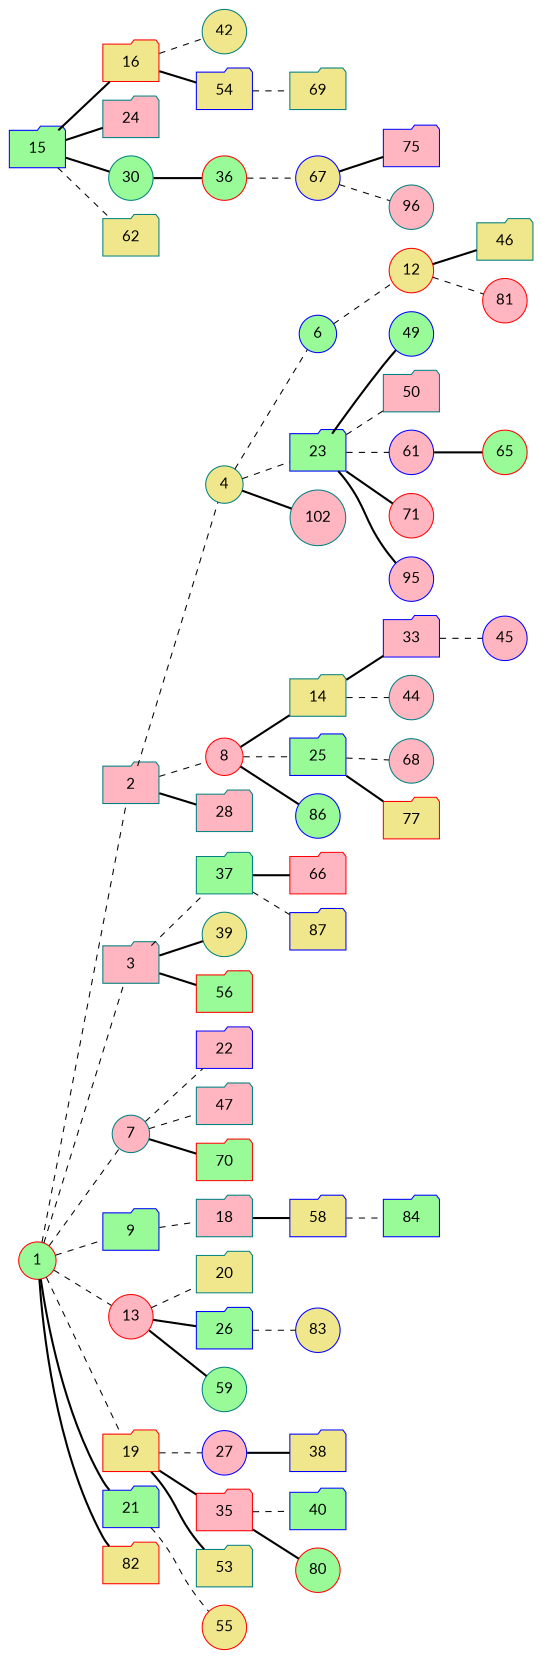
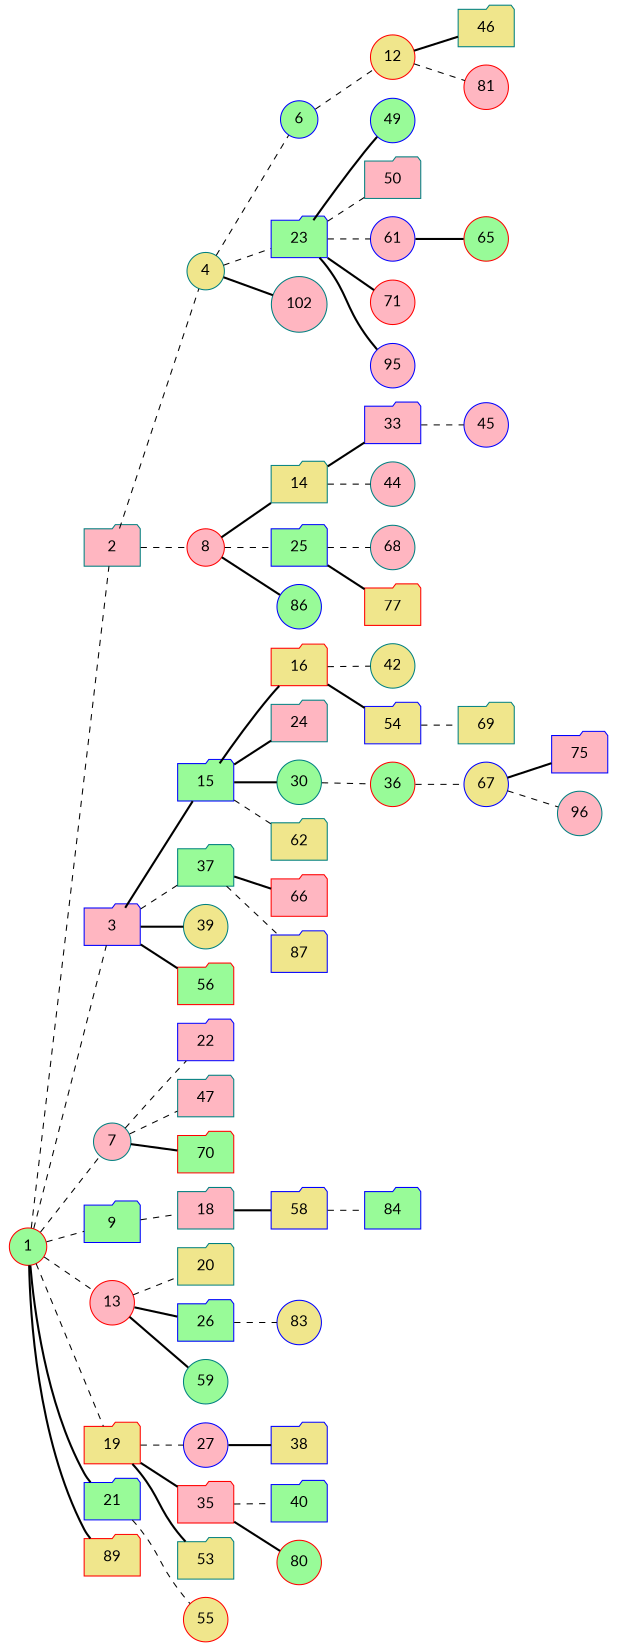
(178, 178) -> (346, 783)
(224, 813) -> none
none -> (159, 854)
(131, 965) -> (112, 927)
(131, 1565) -> (112, 1557)
